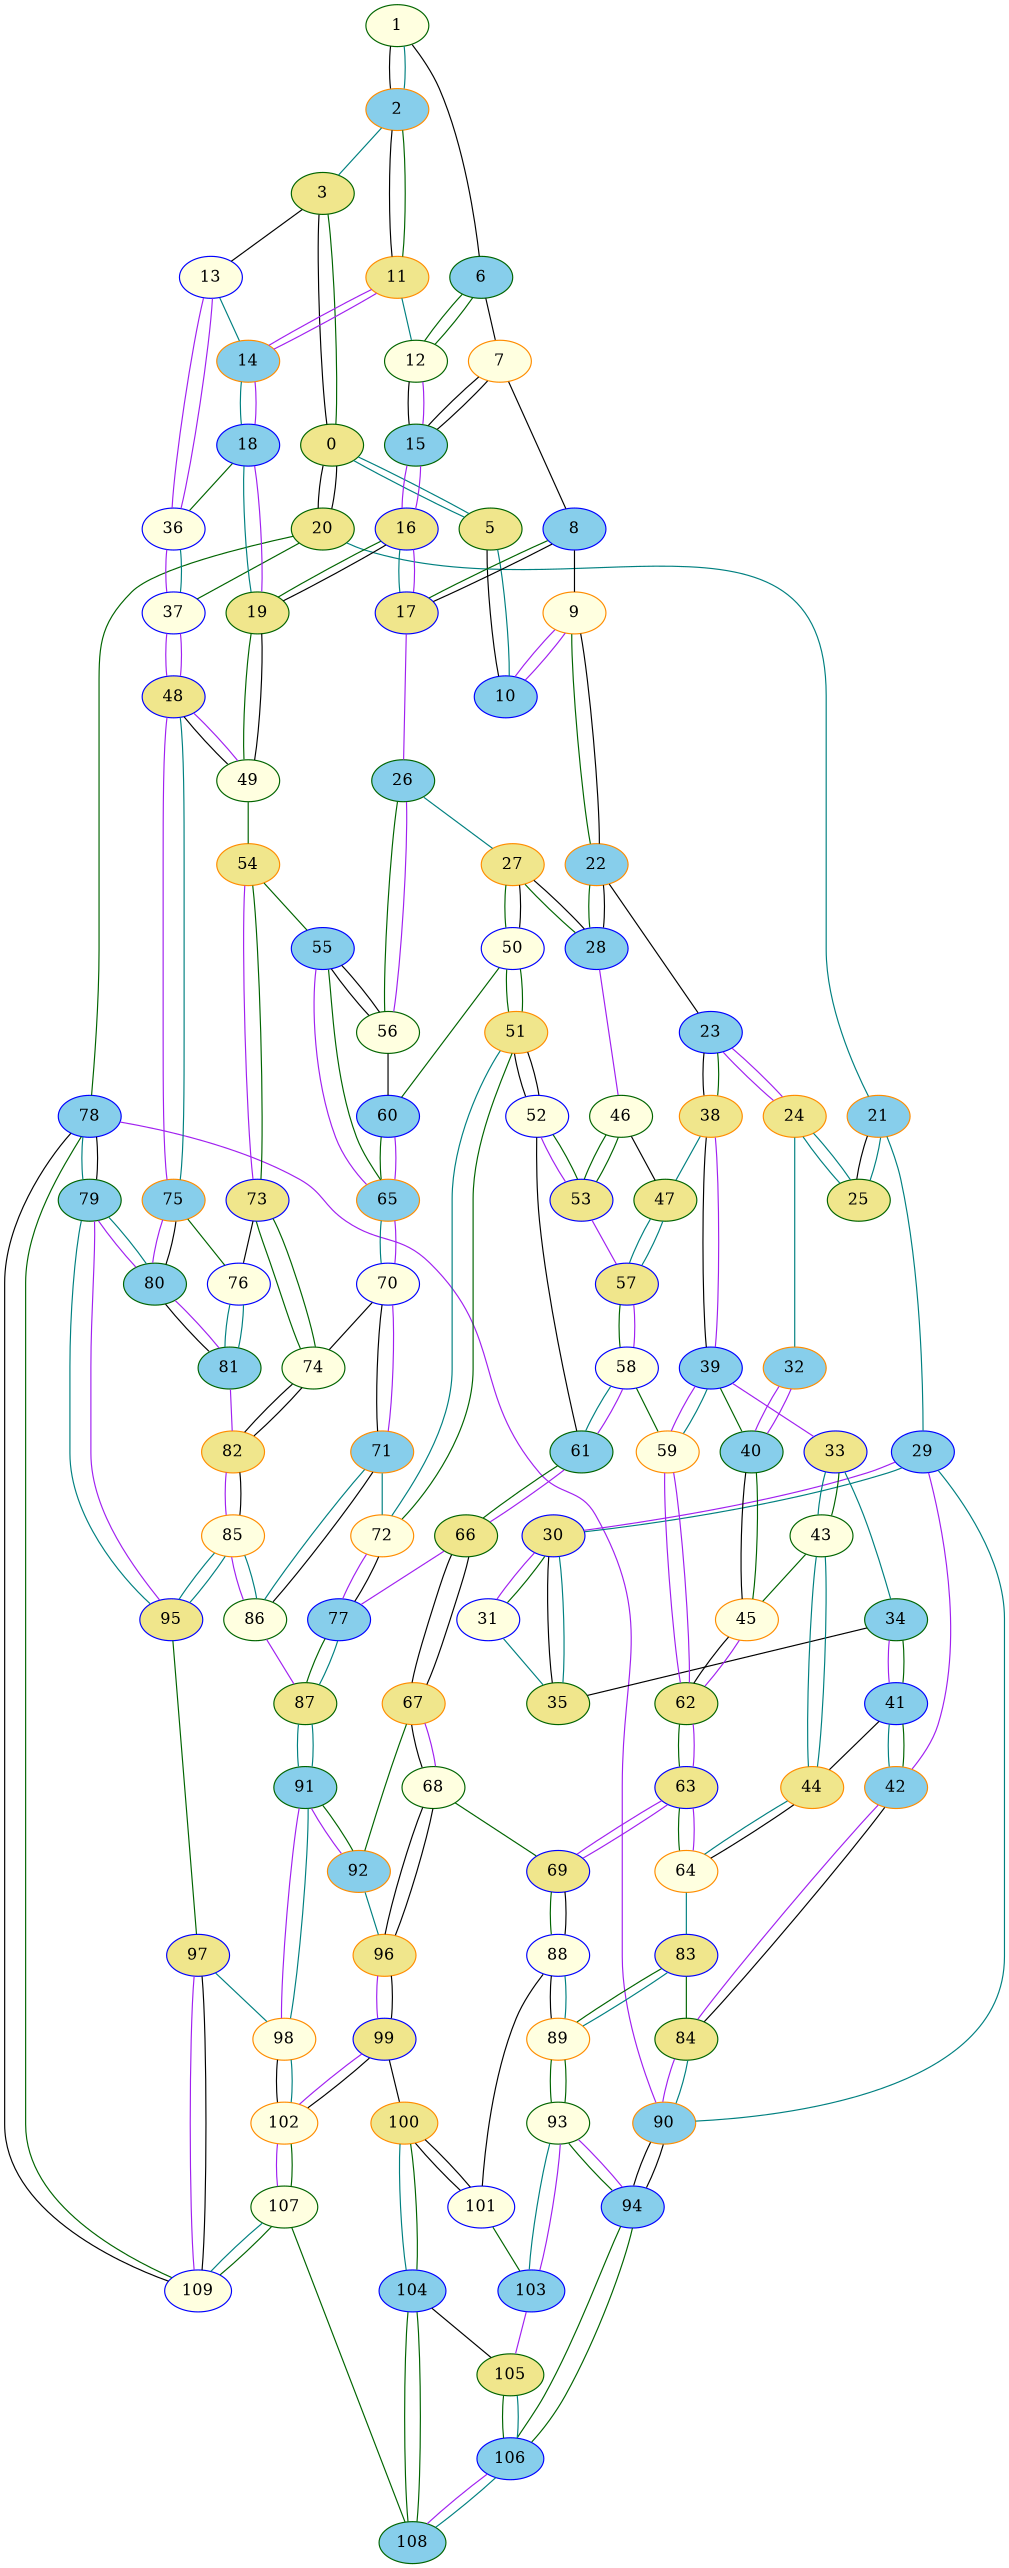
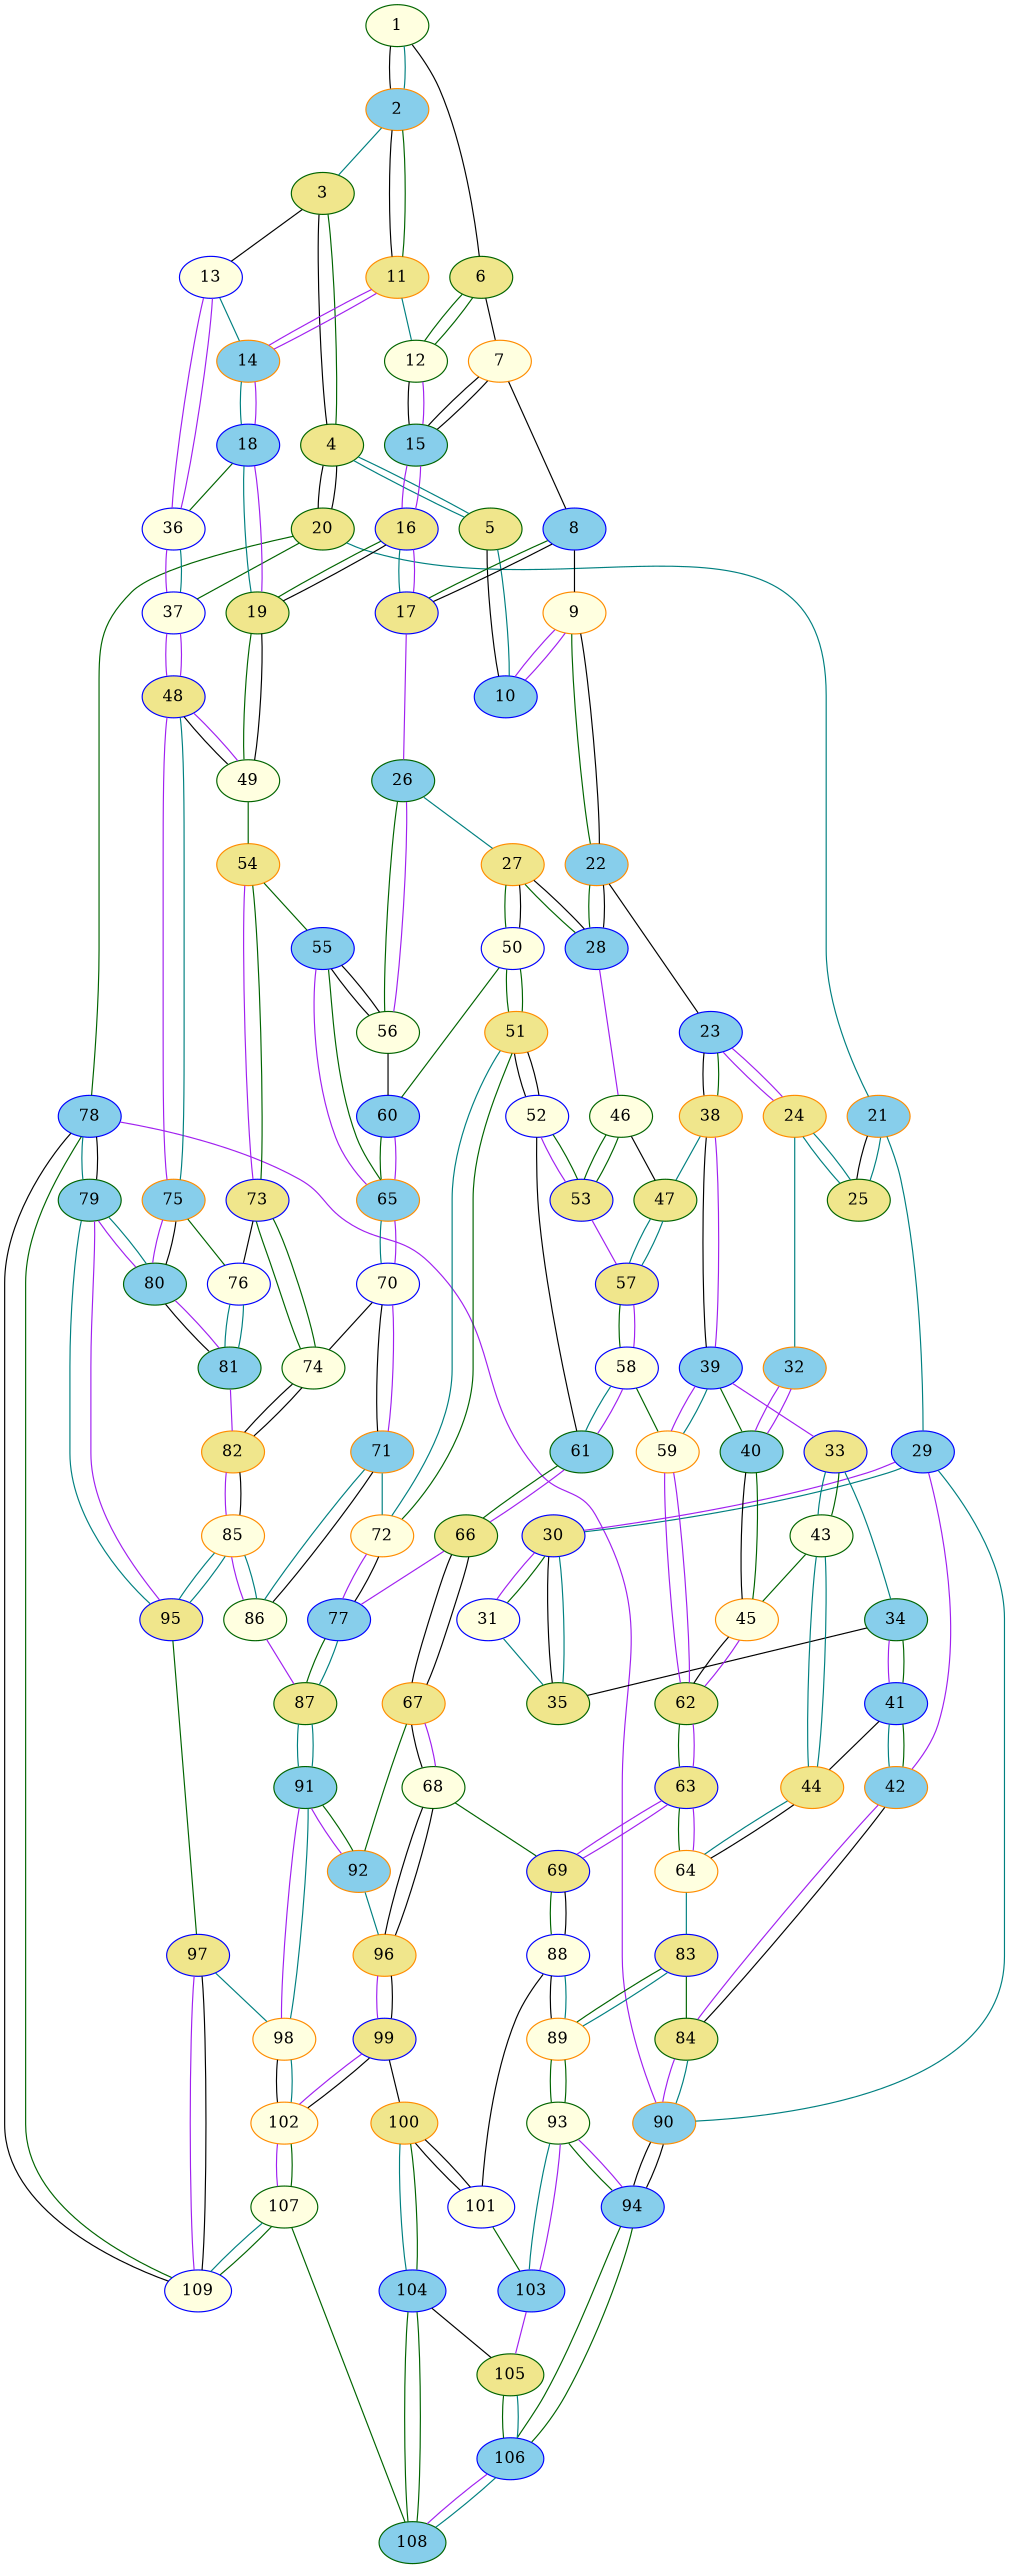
(481, 277) -> (481, 277)
(332, 445) -> (332, 445)
